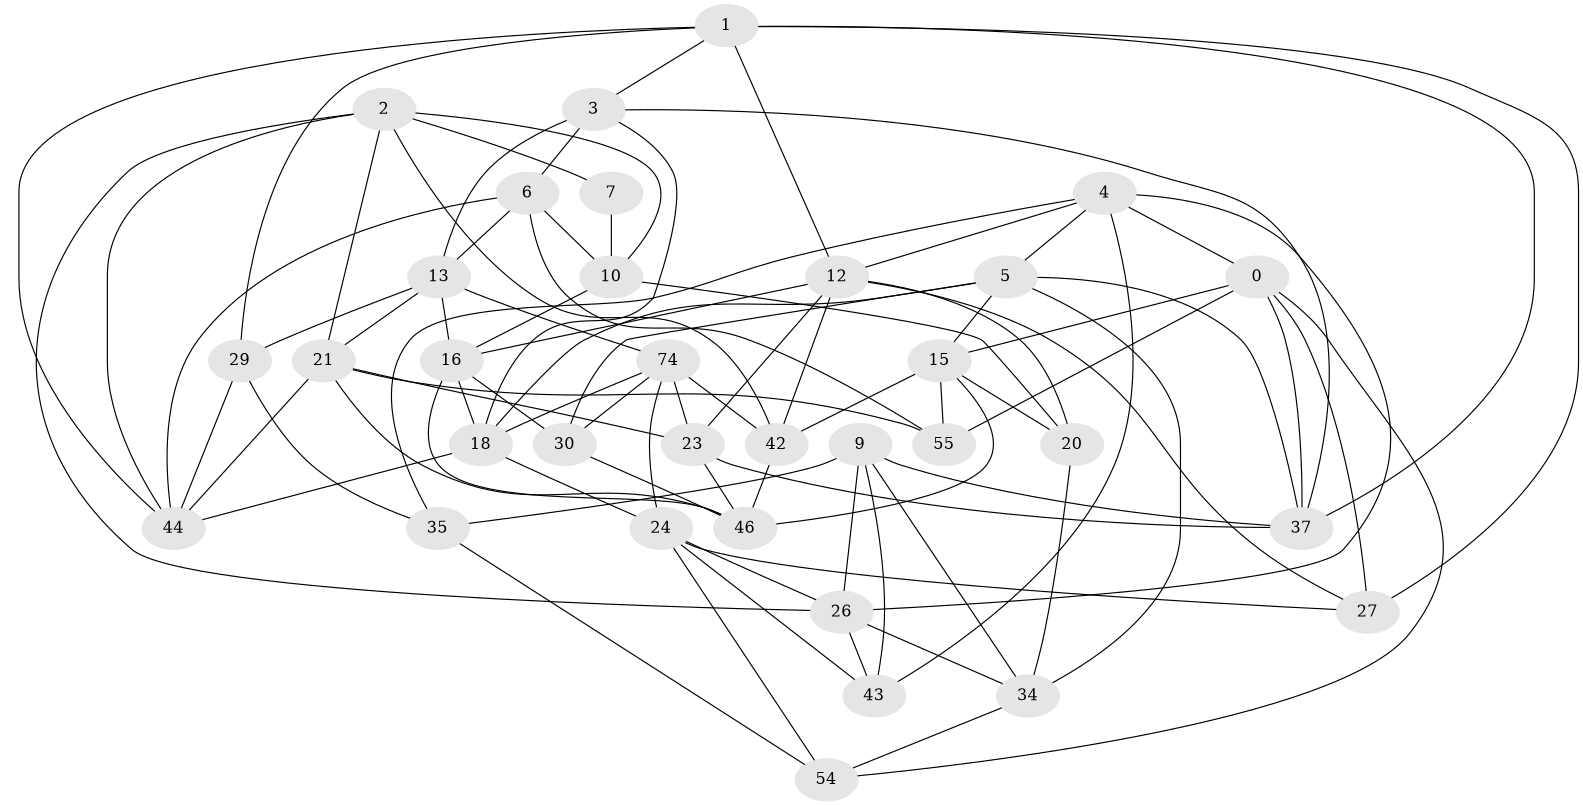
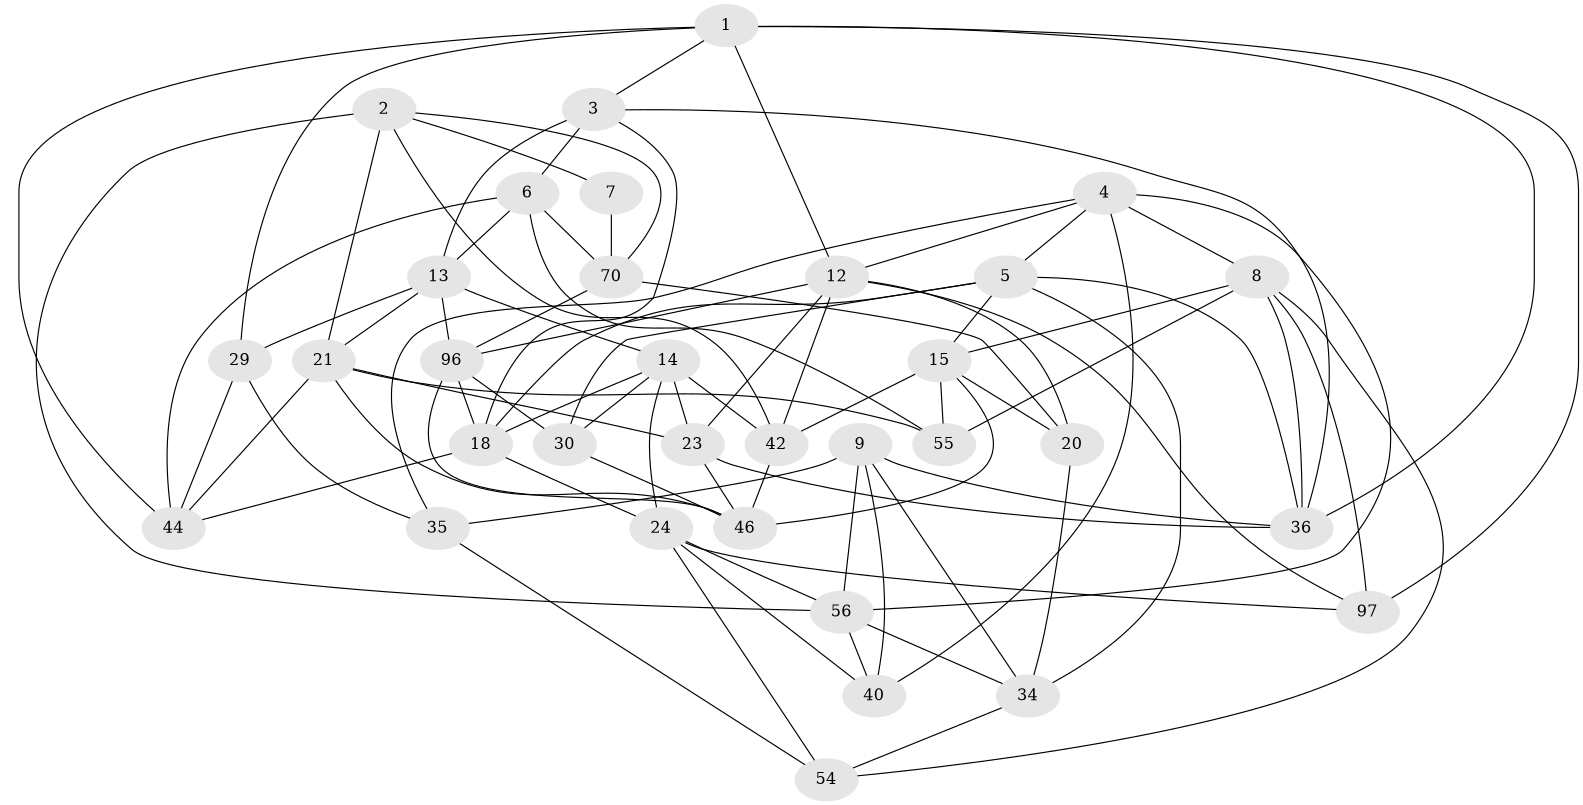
(114, 240) -> none
(611, 277) -> (611, 277)
(1257, 277) -> (1257, 277)
(452, 361) -> (452, 361)
(668, 361) -> (668, 361)
(1302, 528) -> (1302, 528)
(842, 612) -> (842, 612)
(1368, 612) -> (1368, 612)
(874, 696) -> (874, 696)
